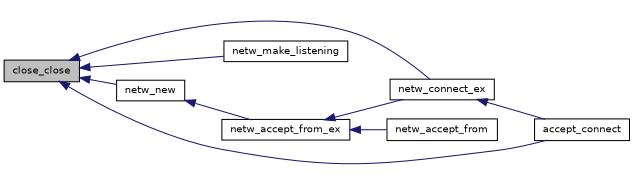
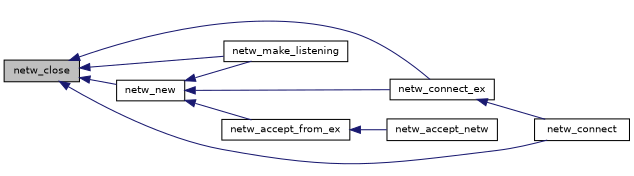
none -> (223, 69)
(42, 71) -> (42, 71)
(369, 108) -> (293, 90)
(442, 130) -> (442, 130)
(582, 130) -> (582, 130)
